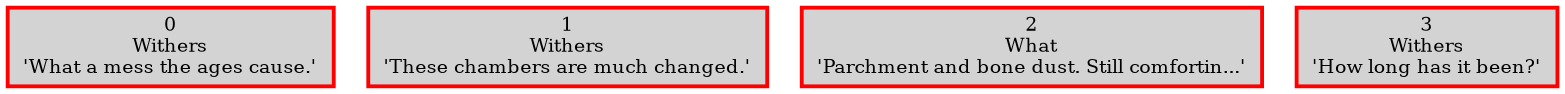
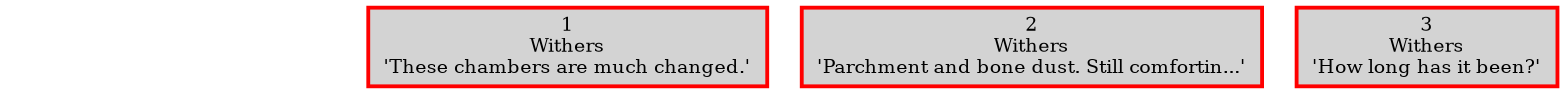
(171, 47) -> none
(1032, 47) -> (1032, 47)
